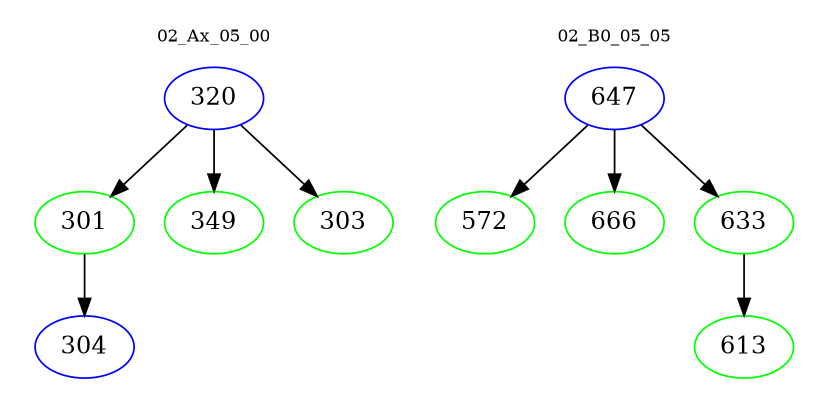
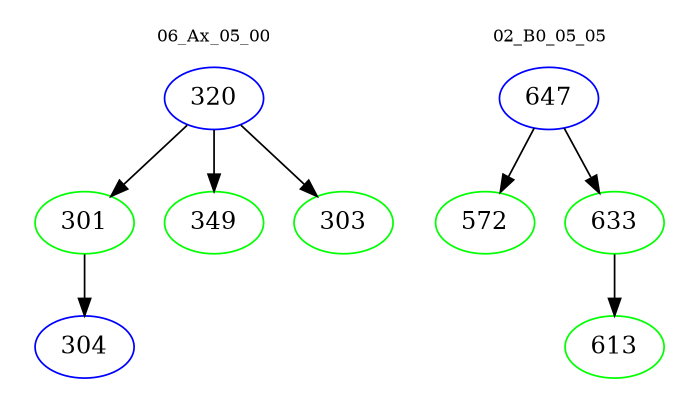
(214, 37) -> (214, 37)
(615, 223) -> none
